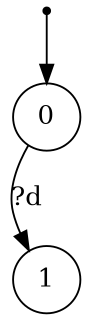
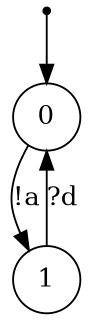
(27, 198) -> (27, 198)
none -> (47, 208)
